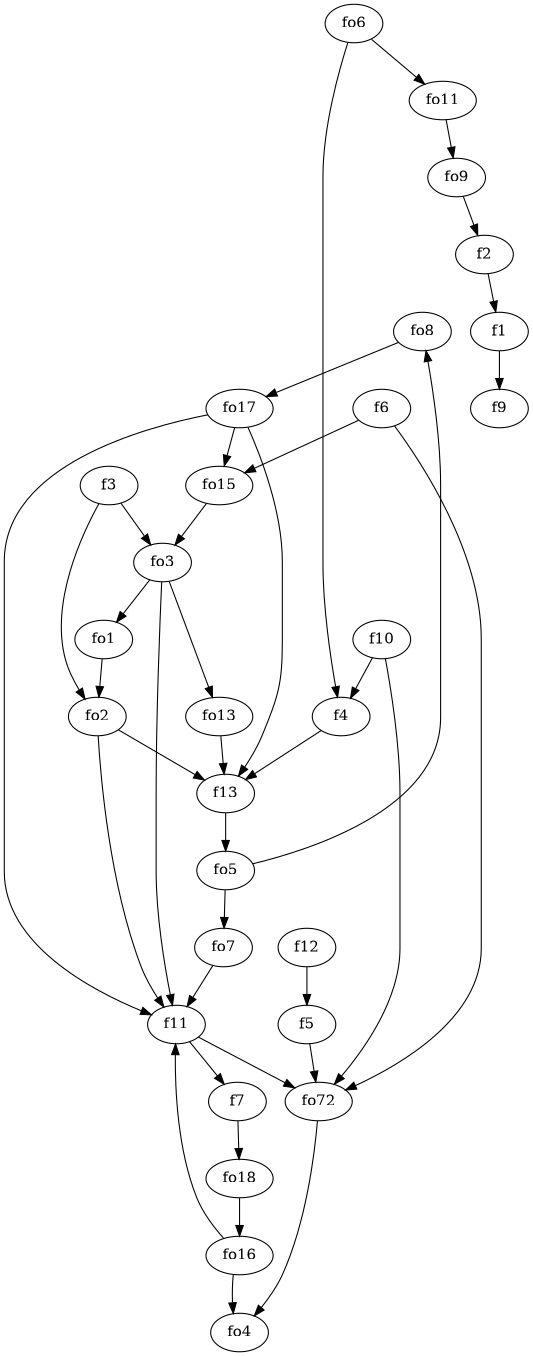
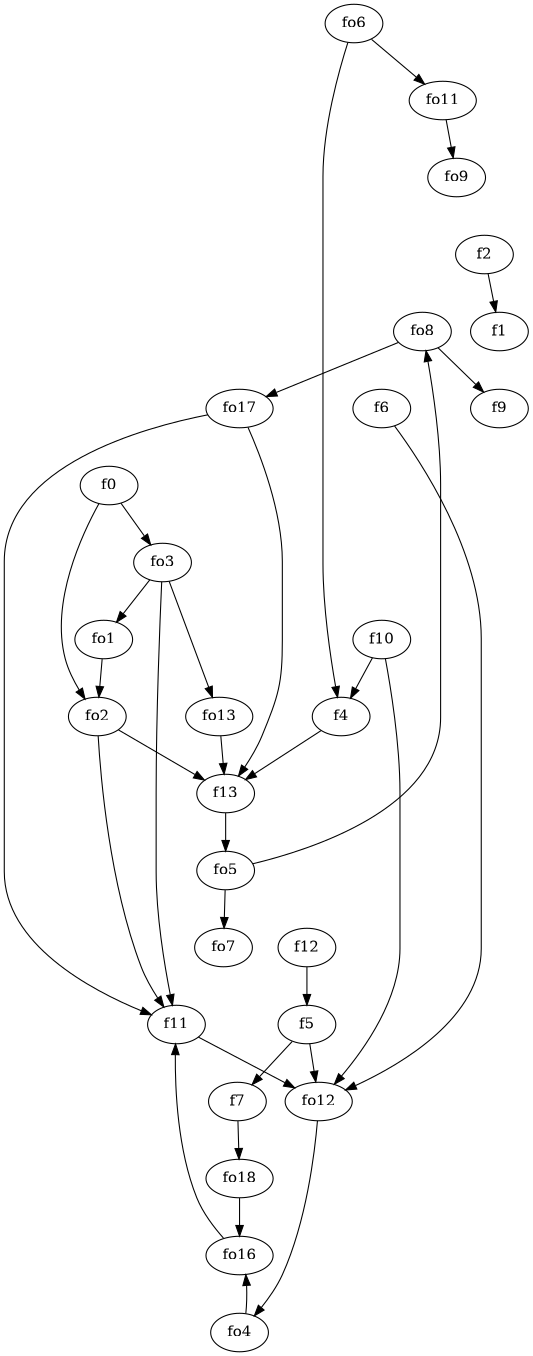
(469, 211) -> none
(499, 365) -> (457, 366)
(109, 486) -> (109, 486)
(219, 486) -> none
(203, 981) -> none
(203, 1059) -> (276, 1059)
(319, 1102) -> (319, 1102)
(232, 1289) -> (247, 1300)
